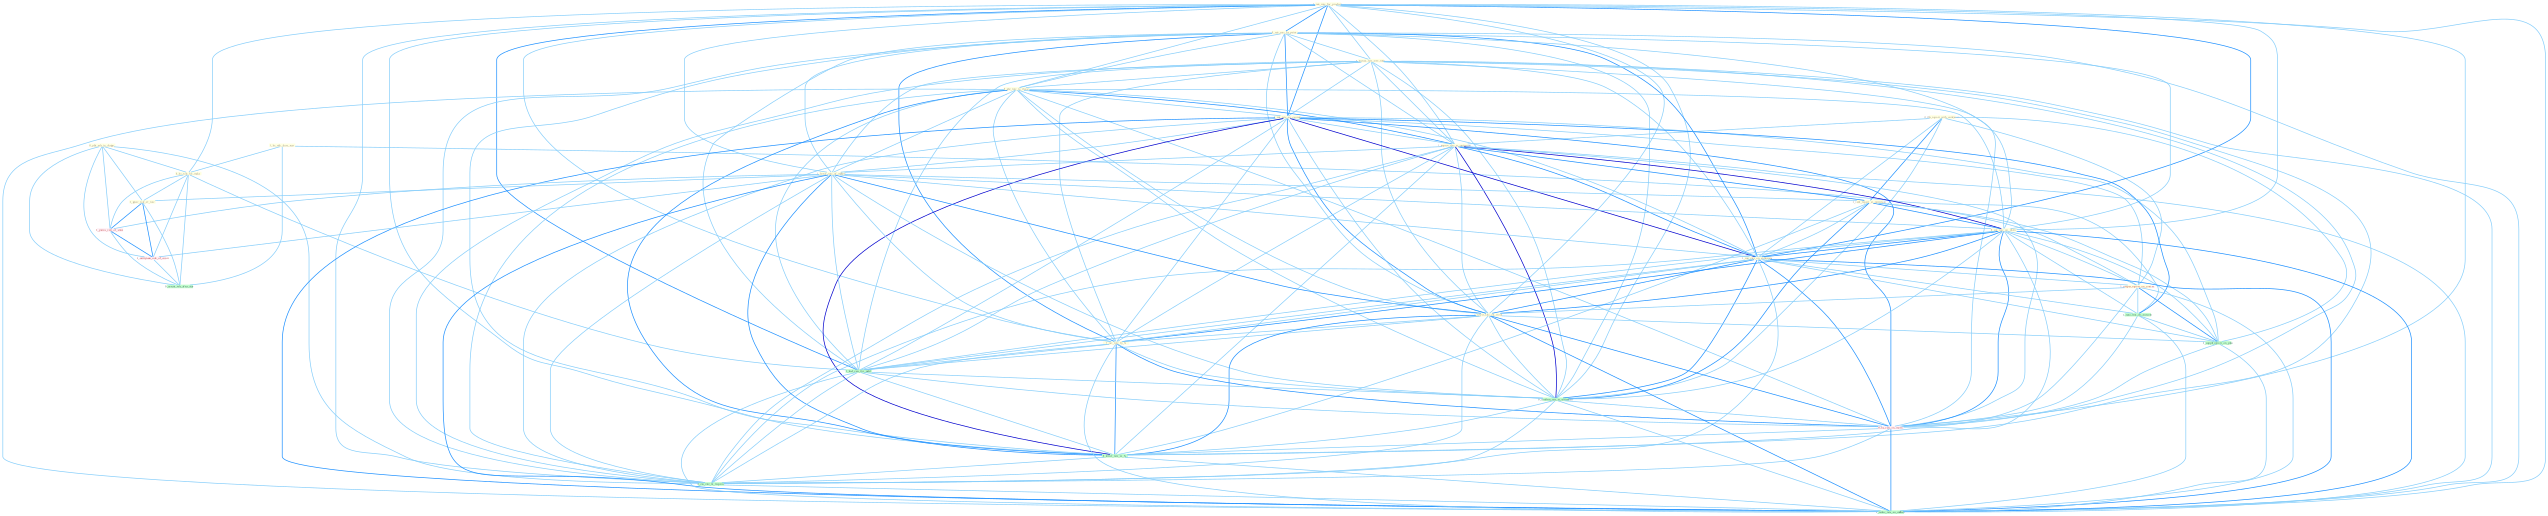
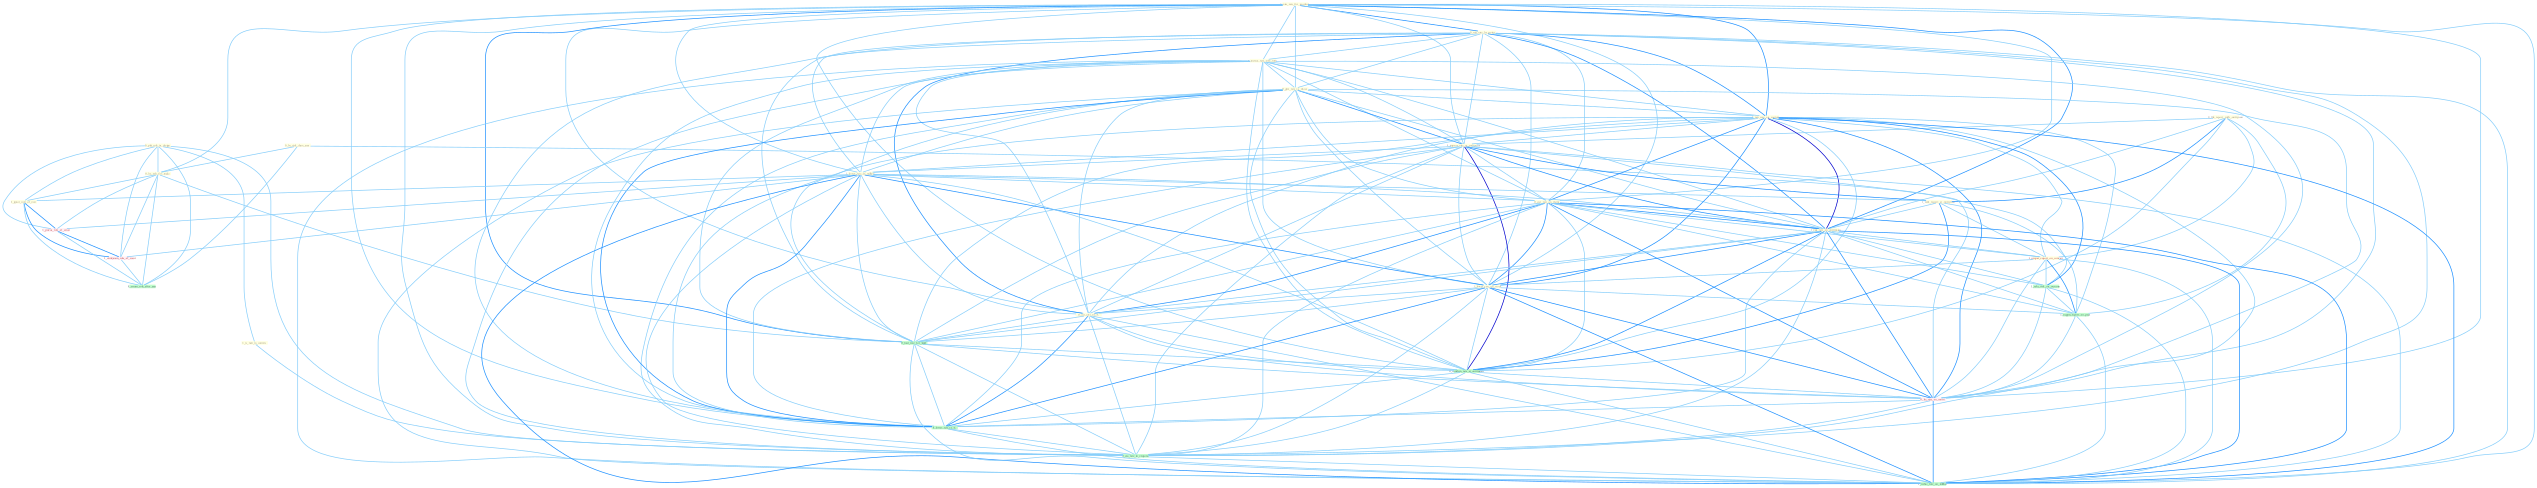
(1630, 87) -> none
(1735, 176) -> (1506, 174)
(1937, 216) -> (1662, 157)
(872, 246) -> (1013, 143)
(1498, 342) -> (1562, 404)
none -> (255, 343)
(1493, 409) -> (1501, 381)
